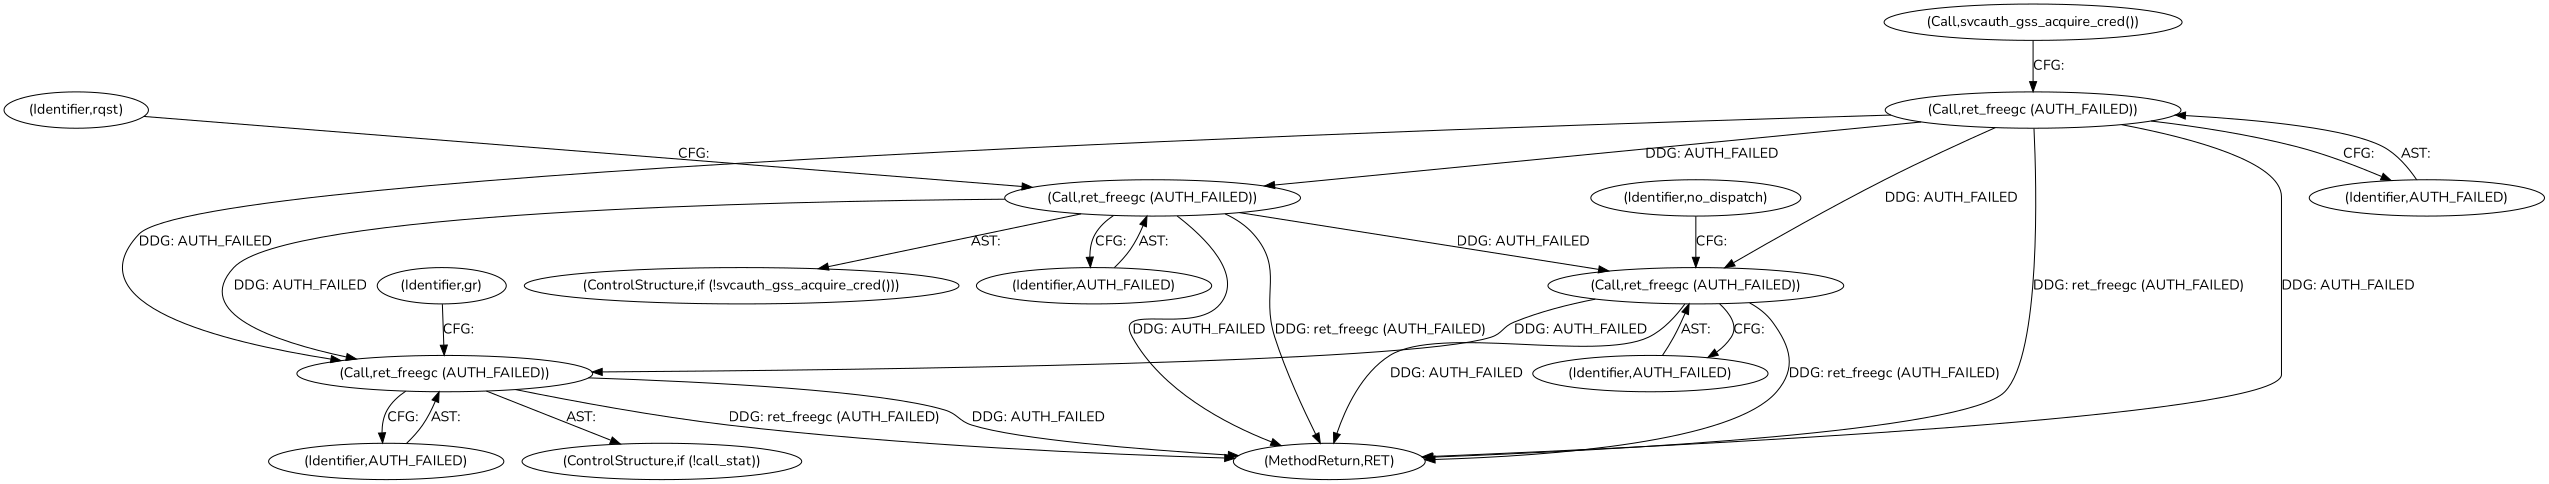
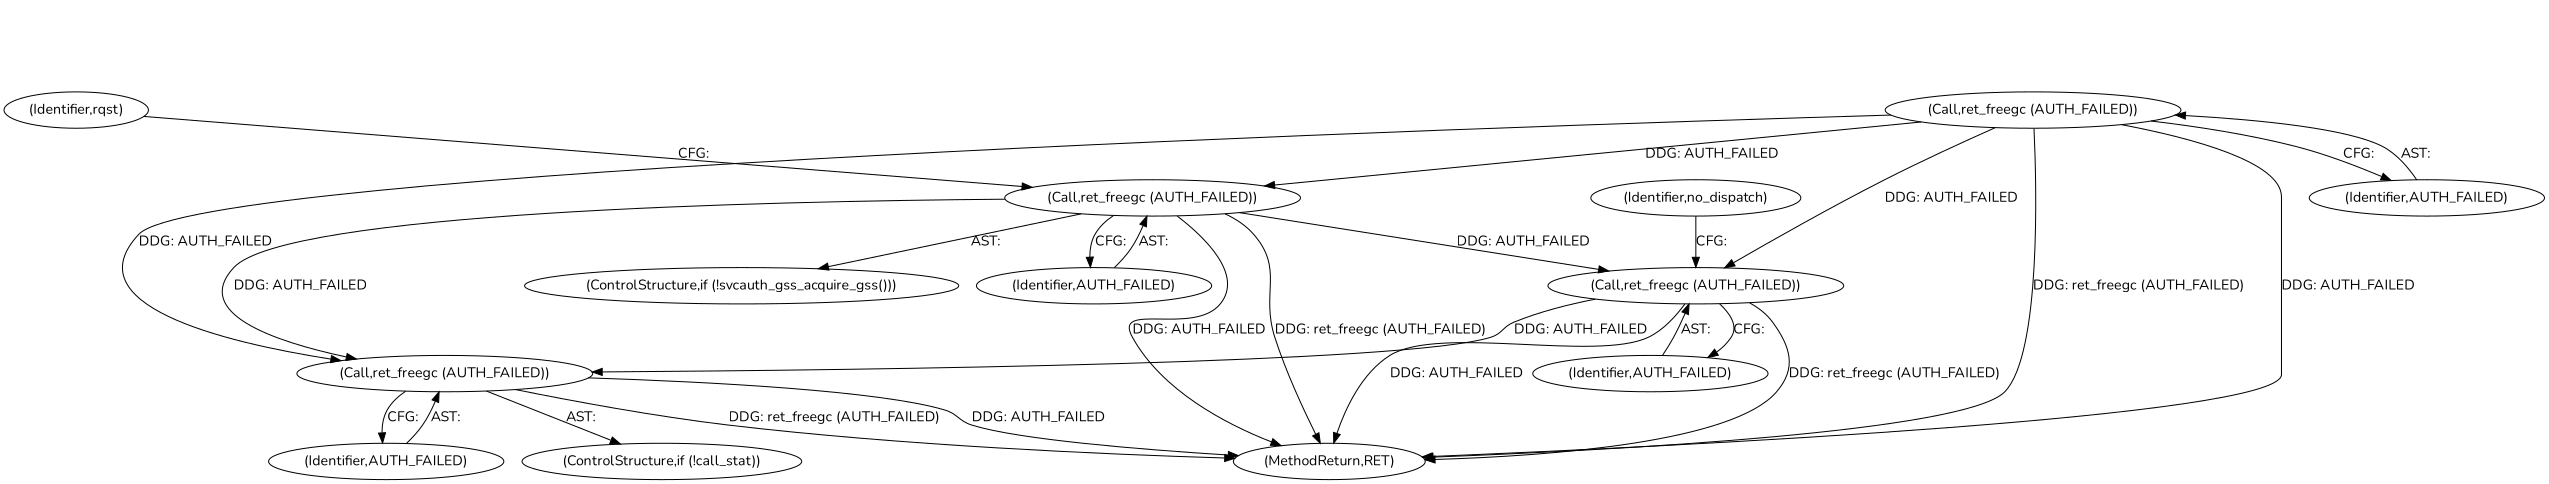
(2033, 22) -> none
(442, 286) -> none
(742, 286) -> (742, 286)
